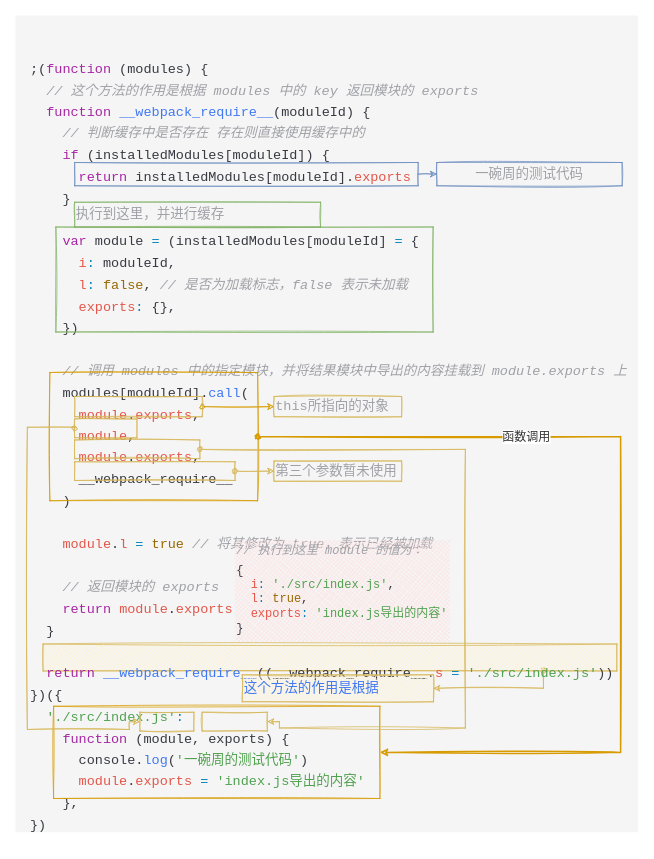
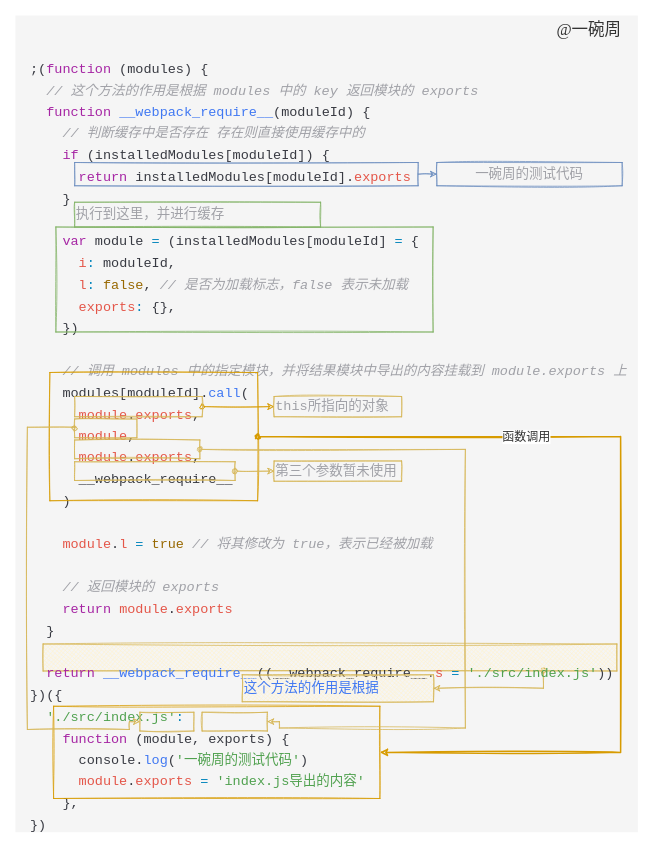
none -> (589, 30)
(342, 591) -> none
